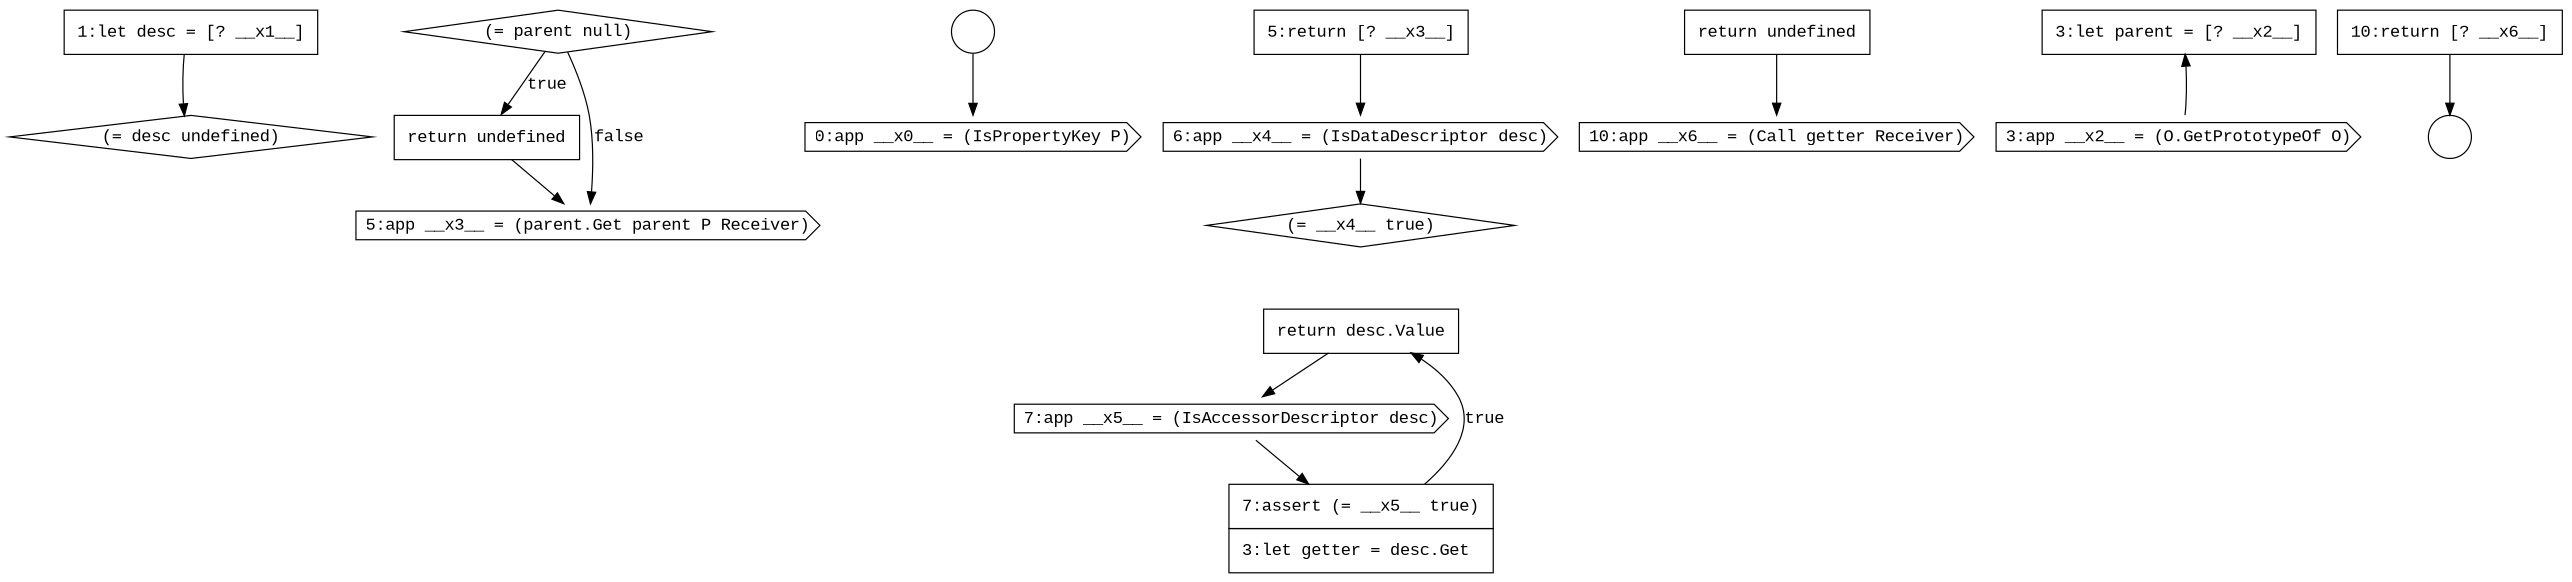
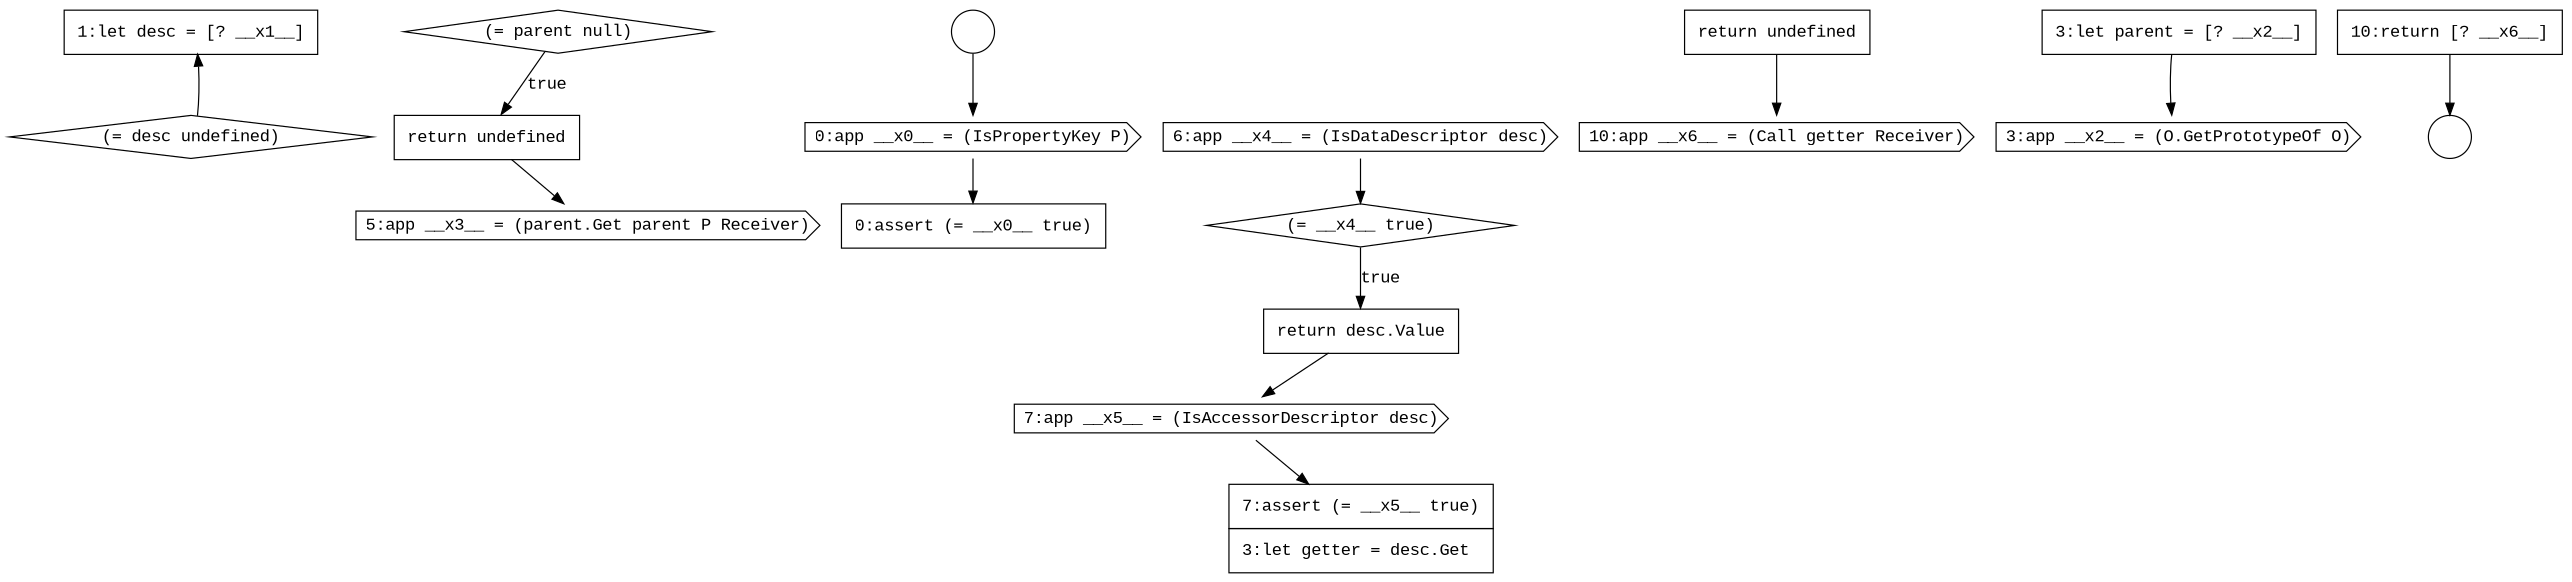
(1360, 32) -> none
(183, 79) -> (199, 91)
(2186, 91) -> (2170, 79)
(590, 120) -> none
none -> (973, 225)
(1464, 420) -> (1360, 272)
